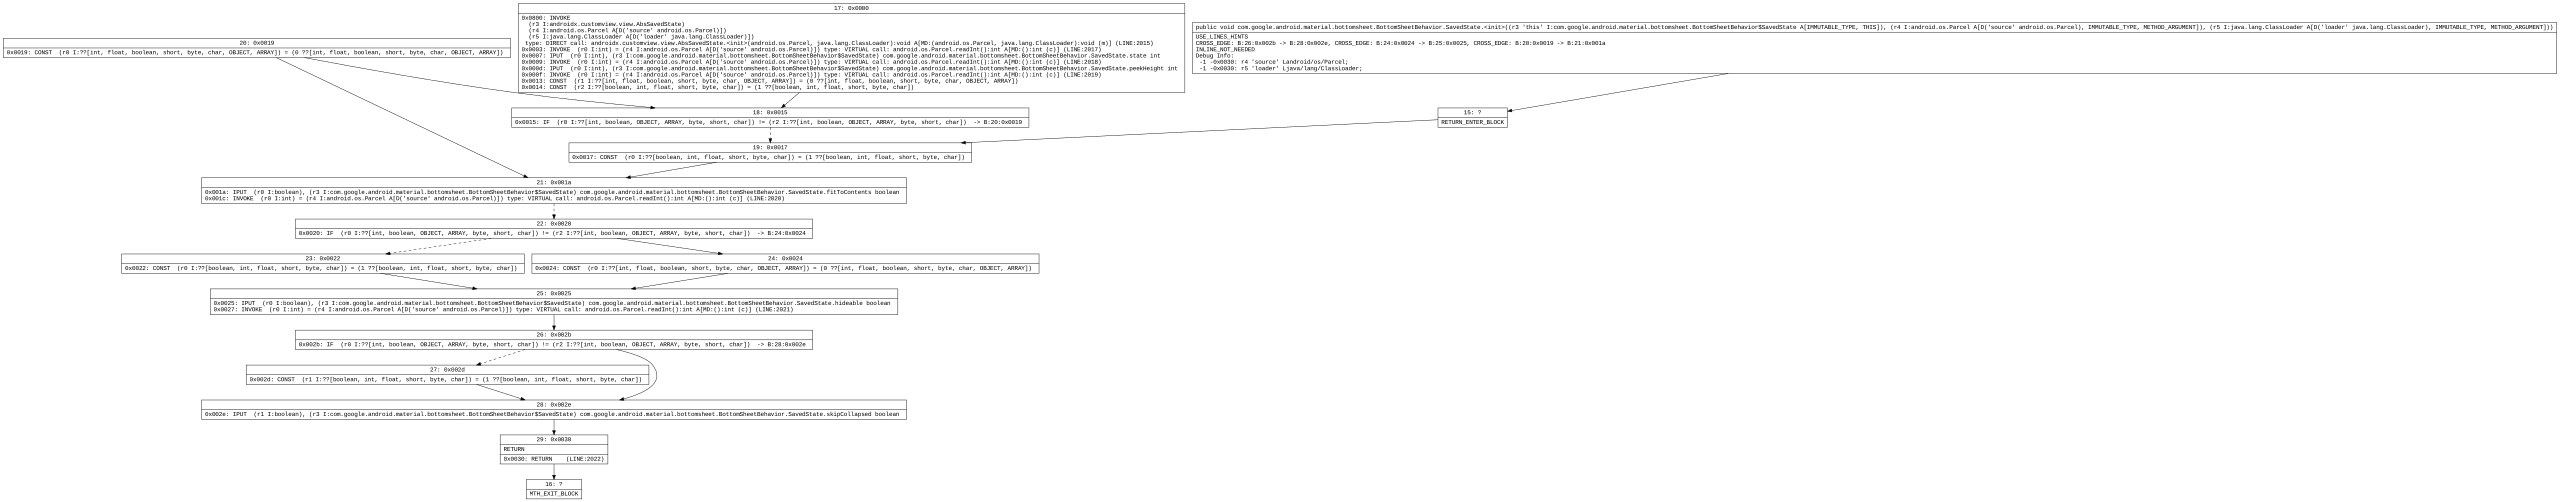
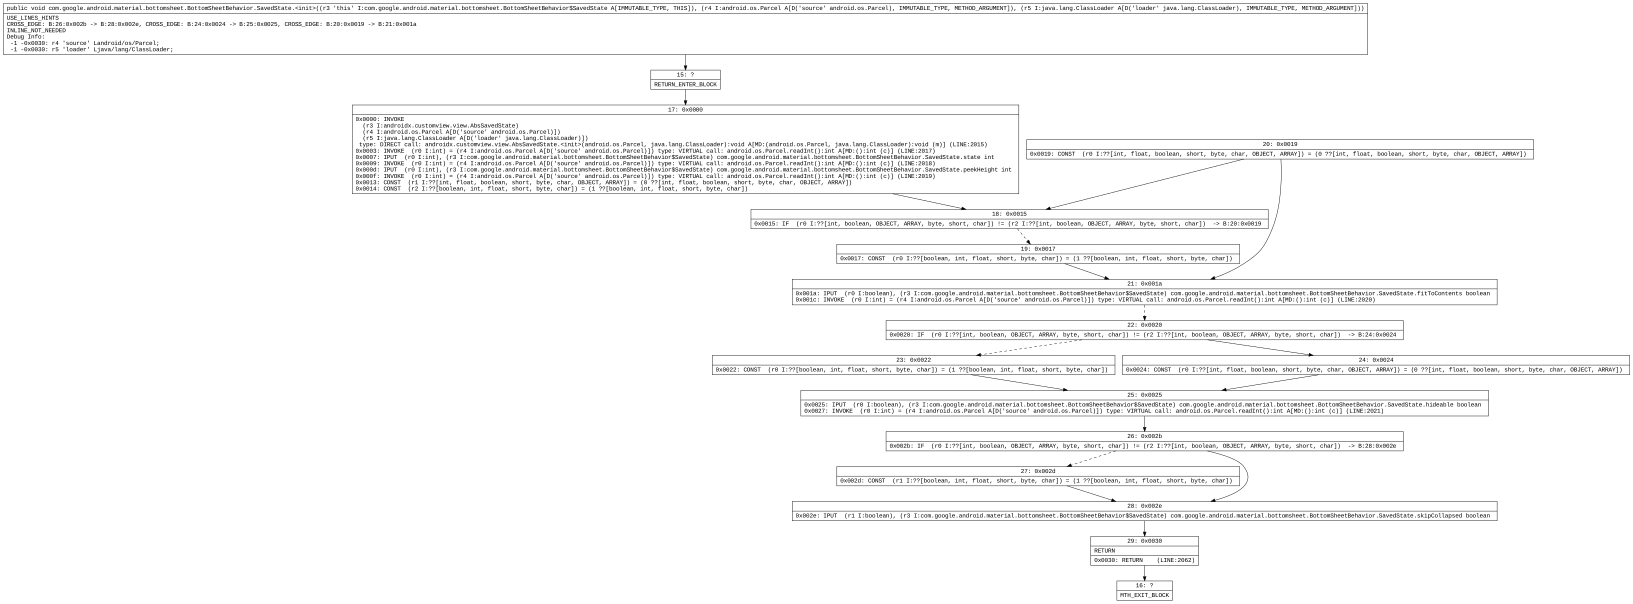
(550, 18) -> (384, 119)
(1202, 131) -> (686, 95)
(554, 459) -> (1145, 560)
